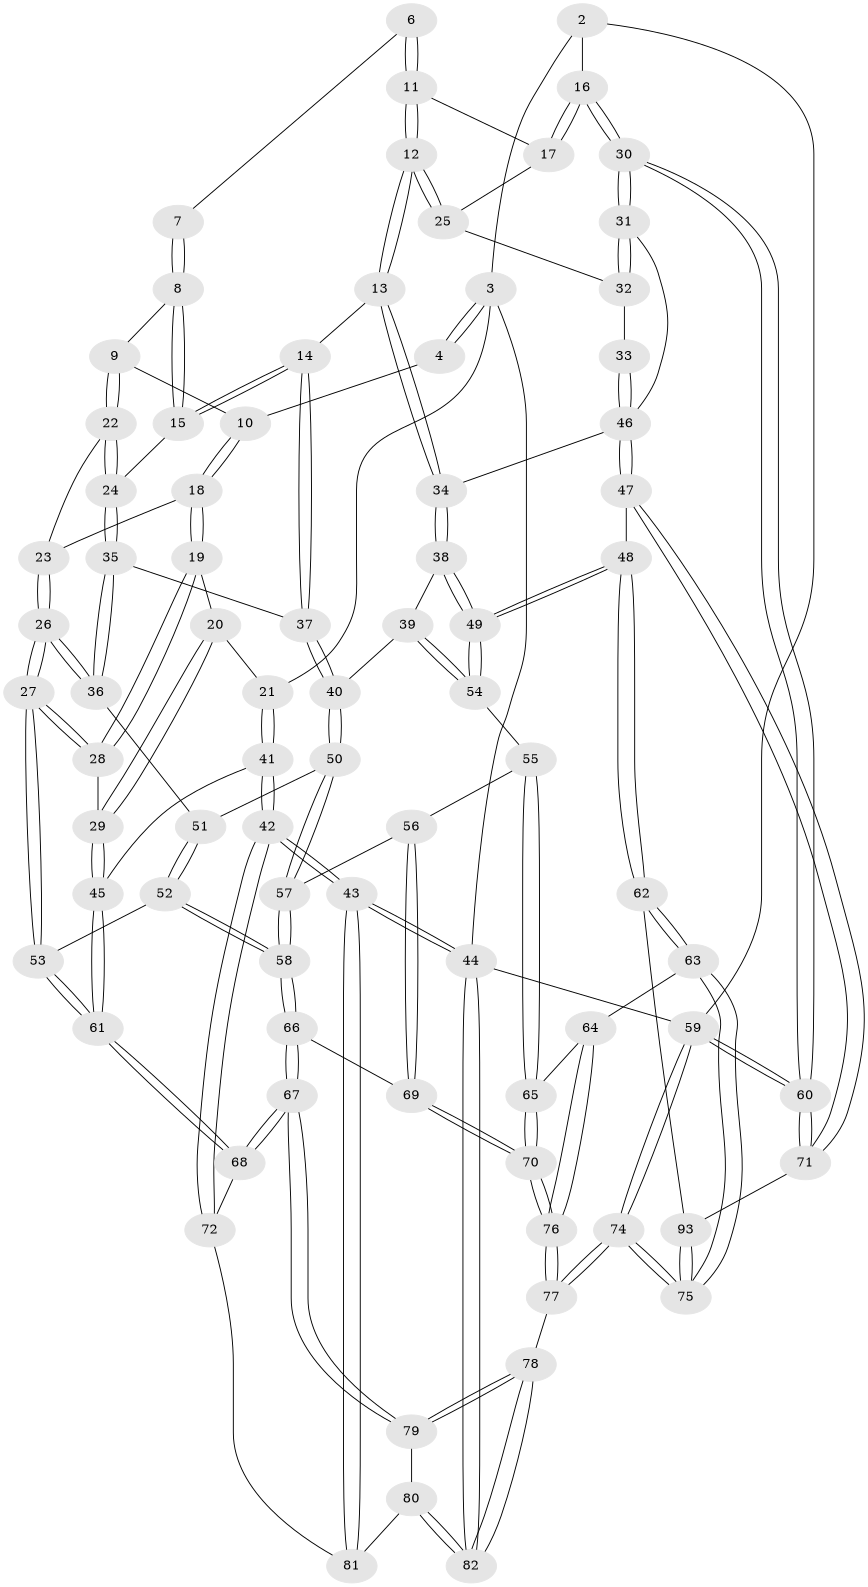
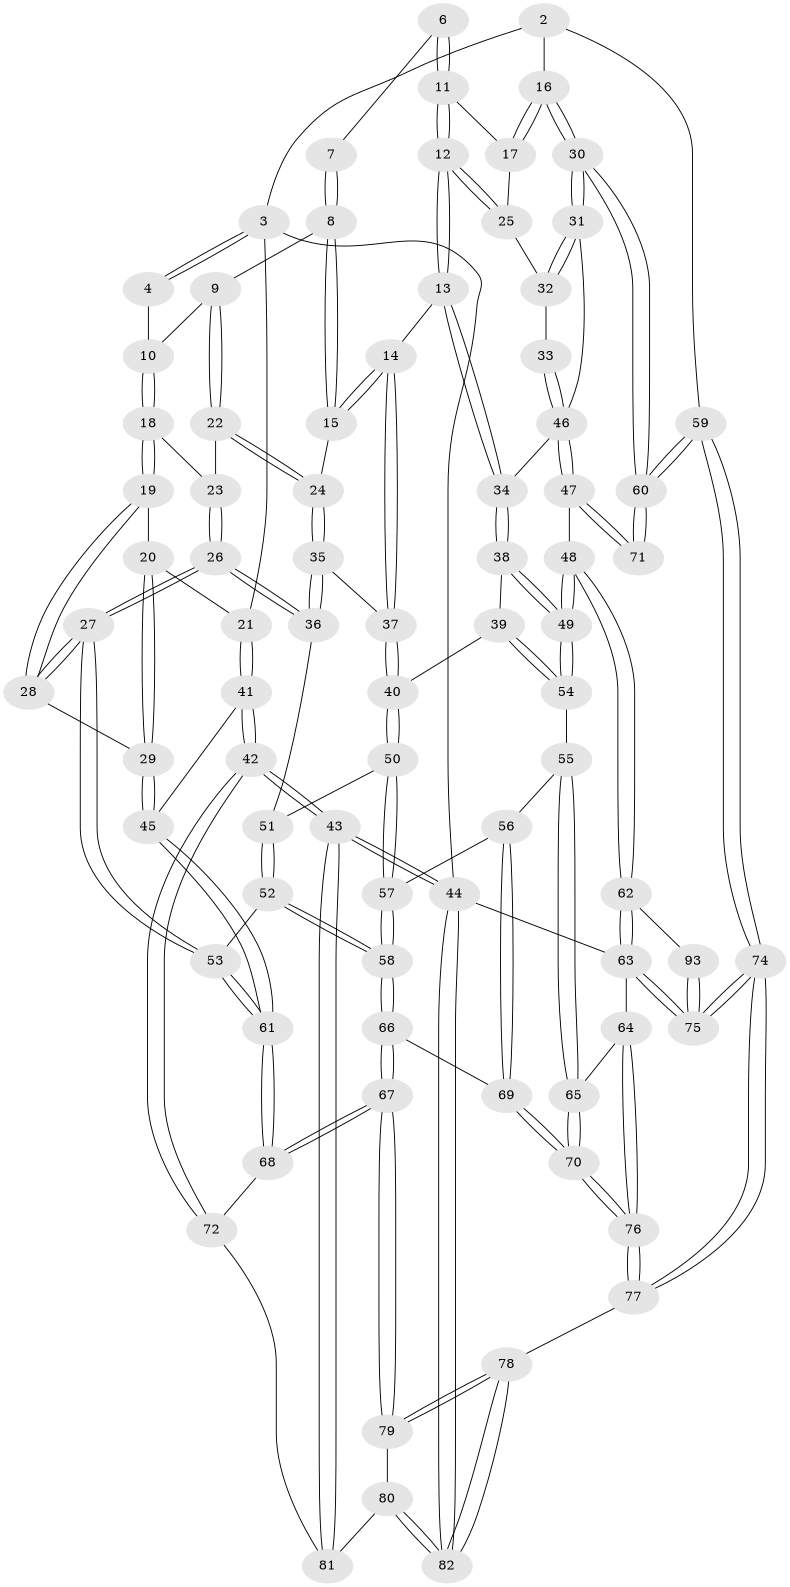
(582, 995) -> (540, 928)
(746, 1197) -> none
